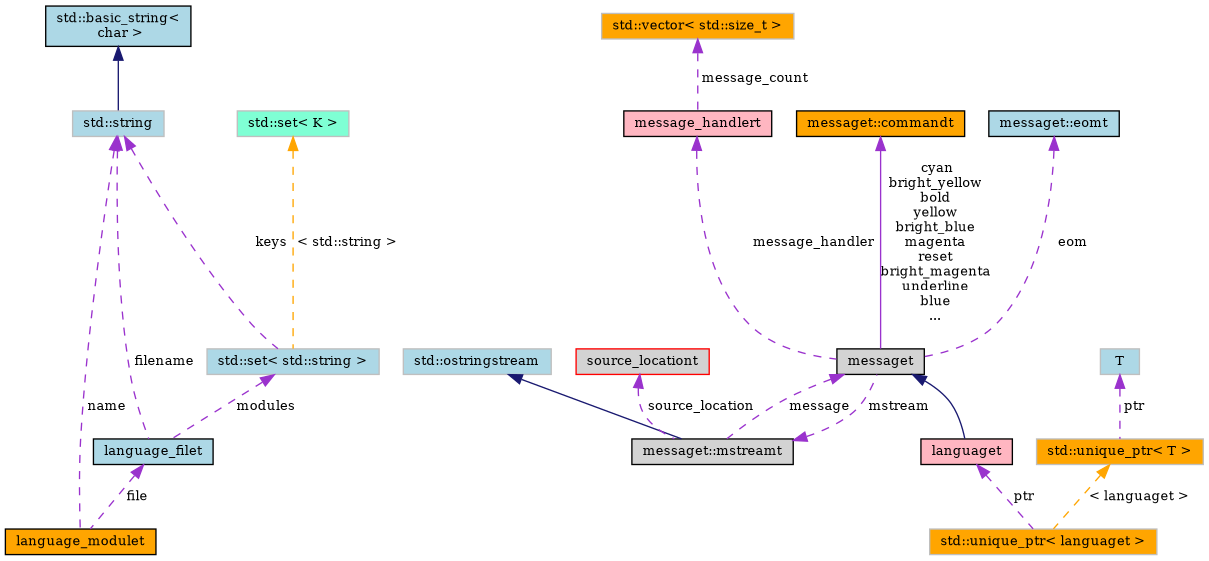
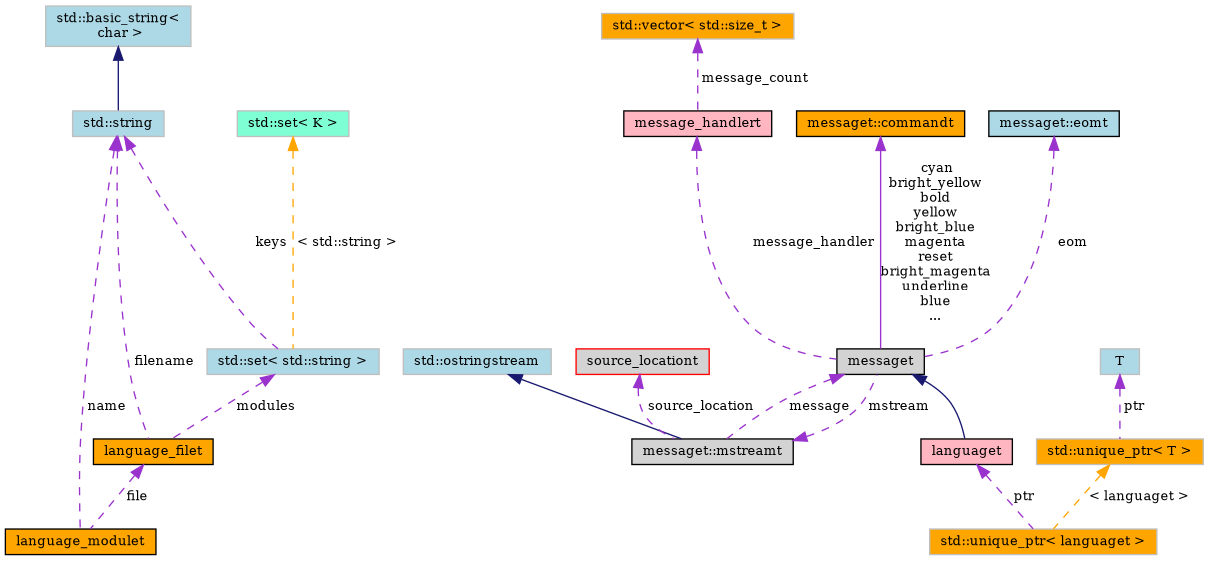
(118, 26) -> (118, 26)
(153, 452) -> (153, 452)
